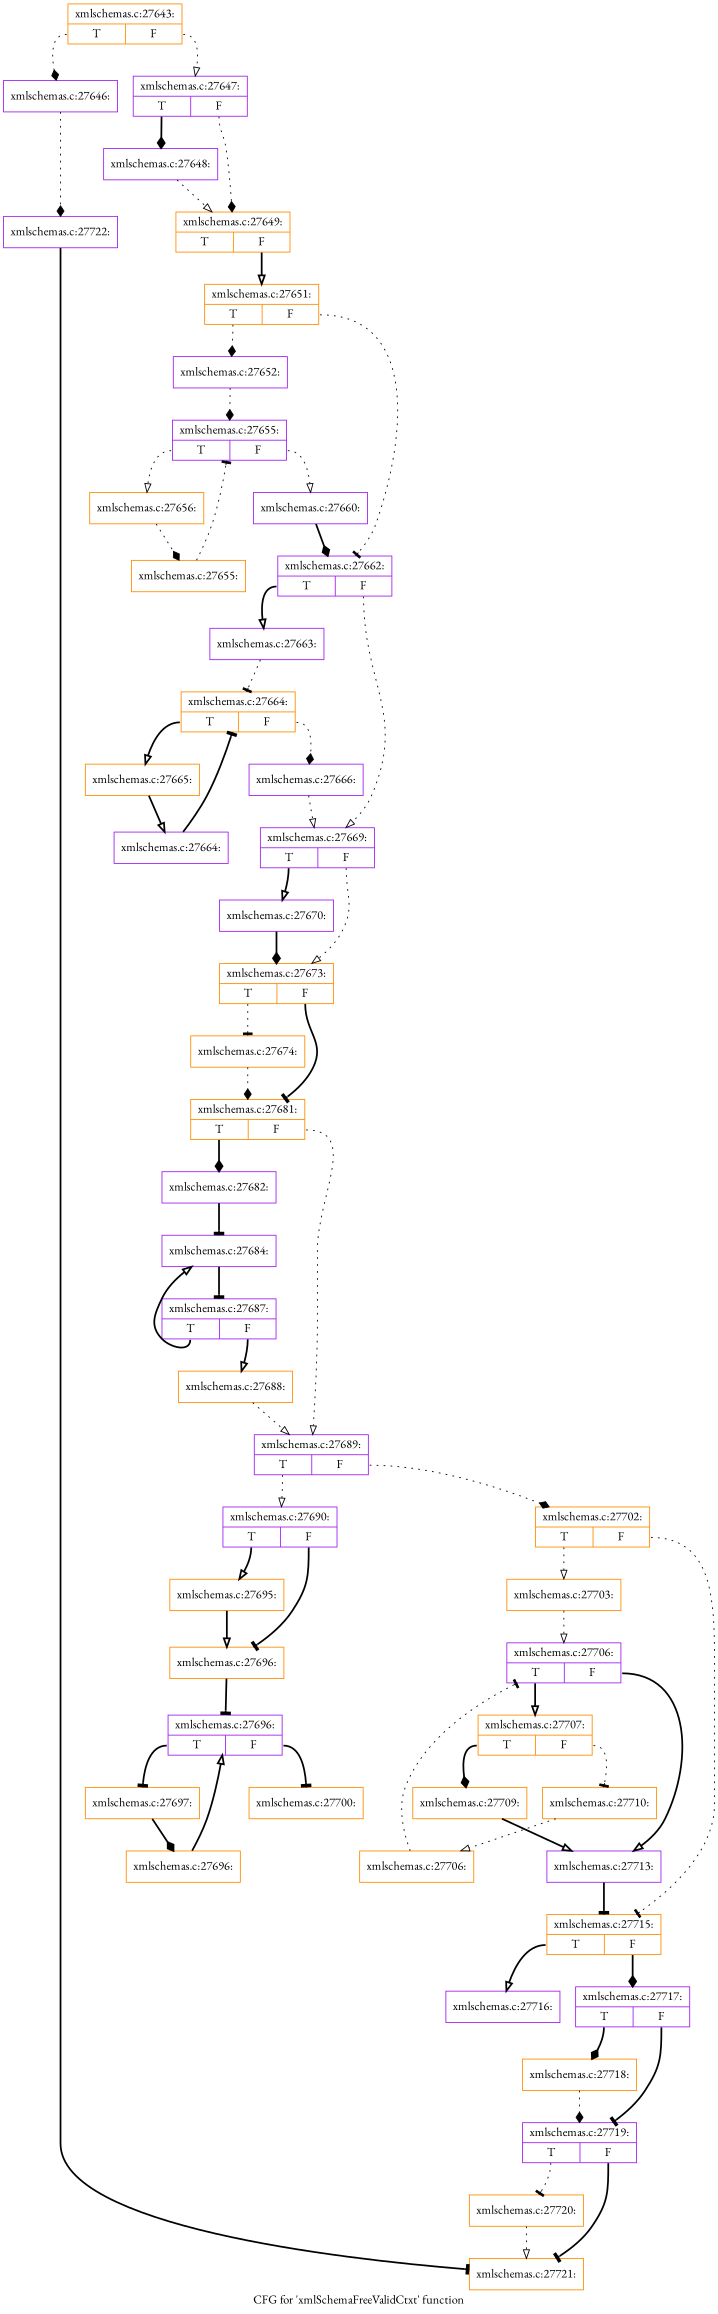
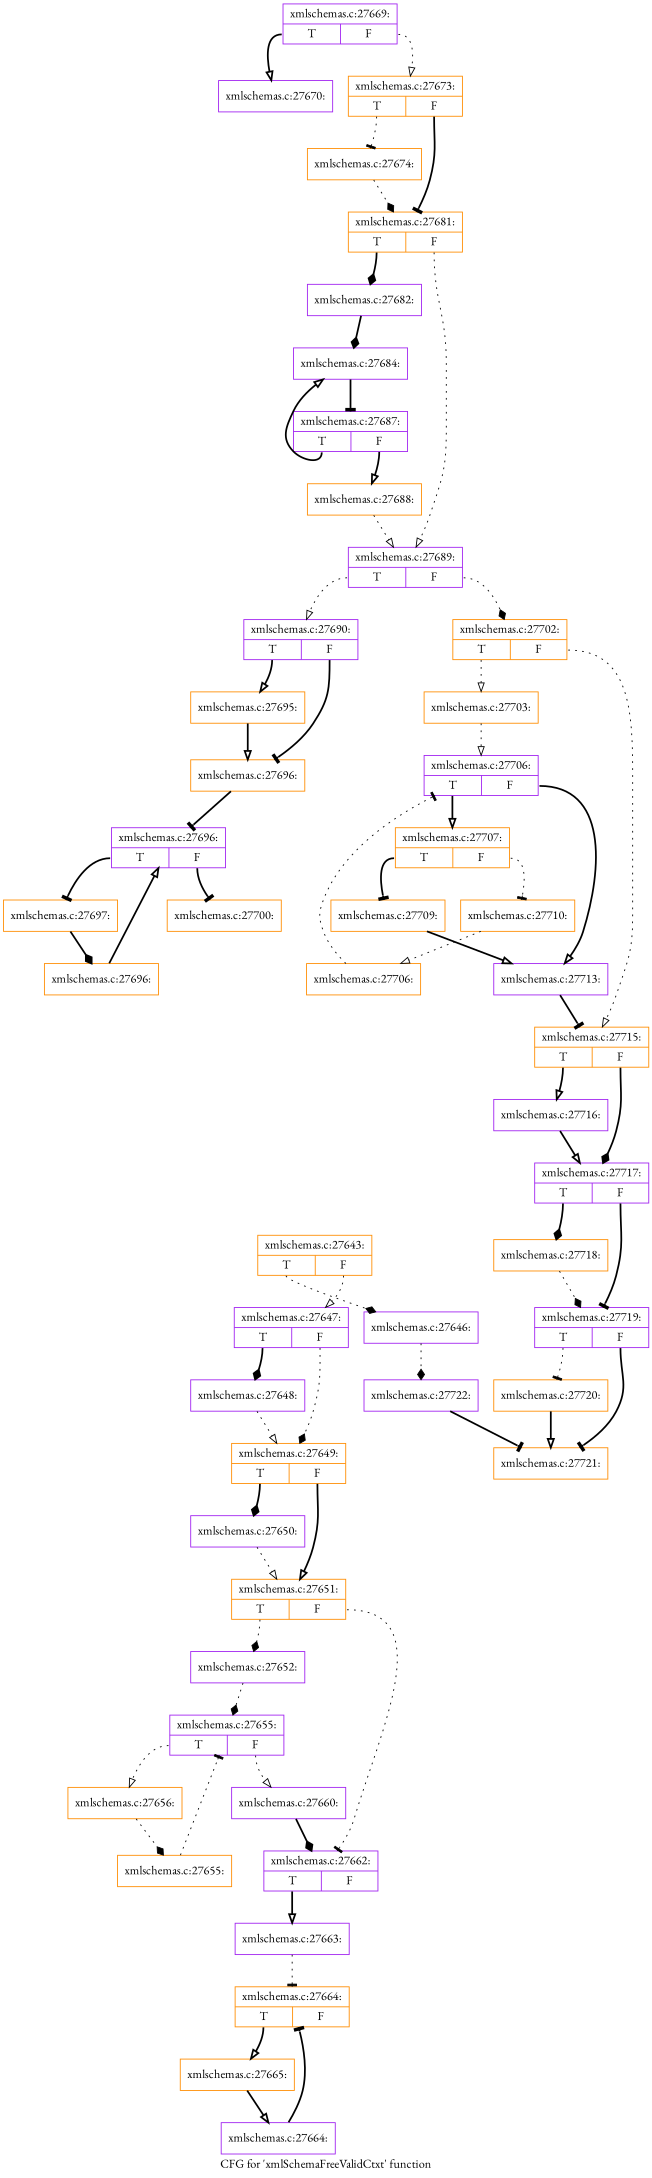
(383, 712) -> none
(306, 780) -> none
(276, 942) -> none
none -> (568, 1143)
(219, 1217) -> (359, 327)
none -> (248, 1531)
(715, 1721) -> (633, 819)
(464, 1758) -> (381, 873)
(526, 2238) -> (551, 1425)
